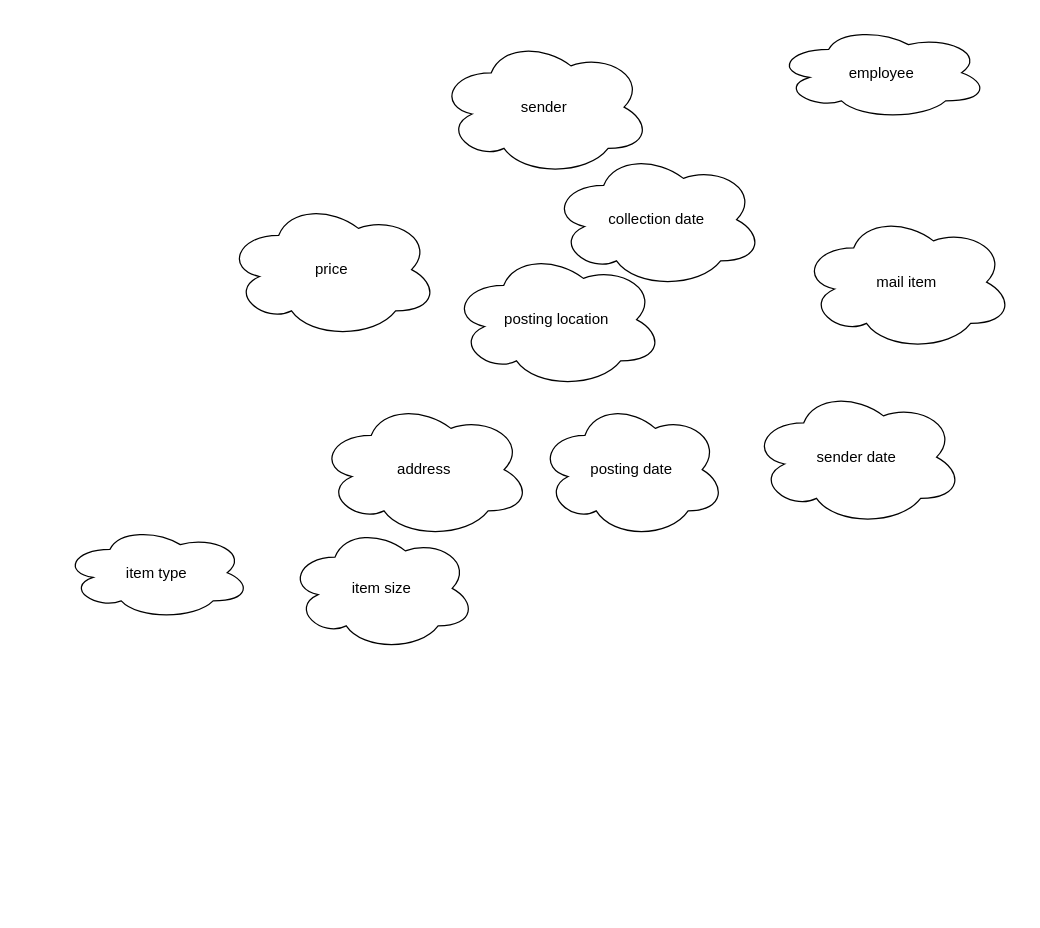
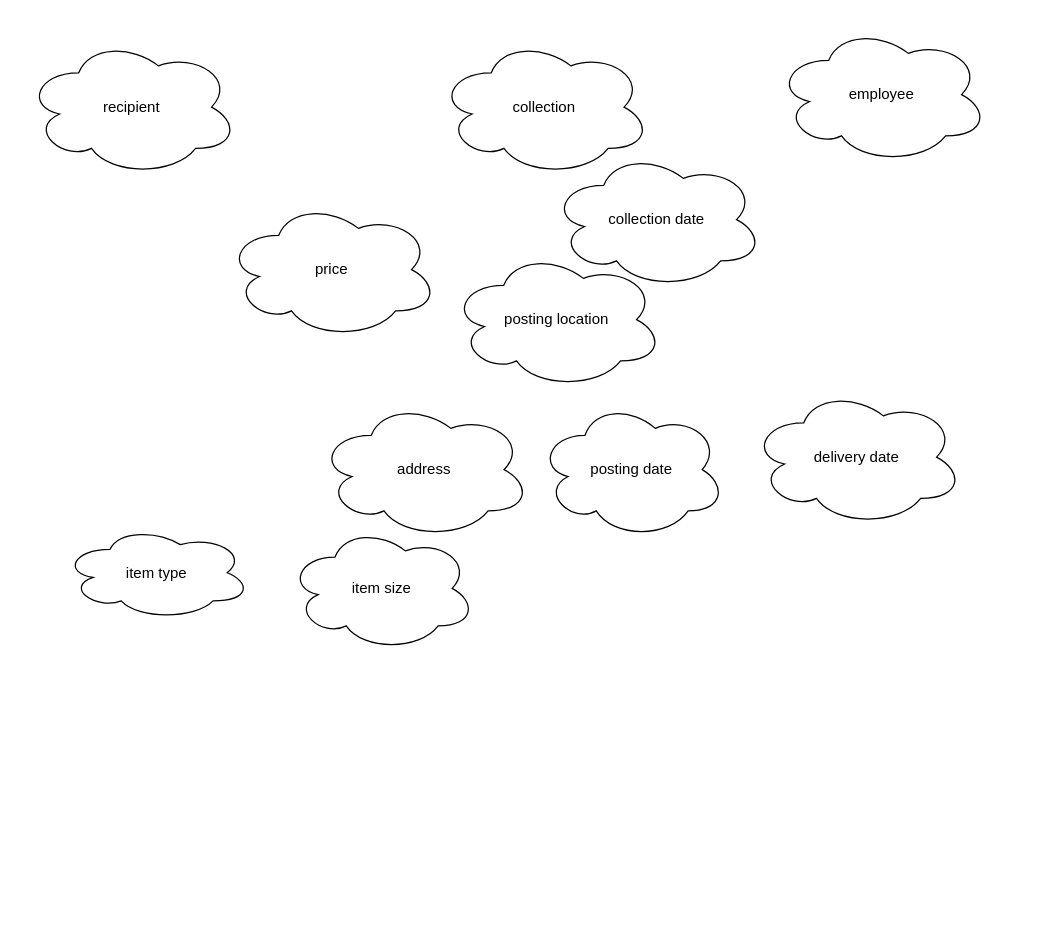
(882, 73) -> (882, 94)
none -> (132, 107)
(544, 107) -> (544, 107)
(907, 282) -> none
(857, 457) -> (857, 457)
